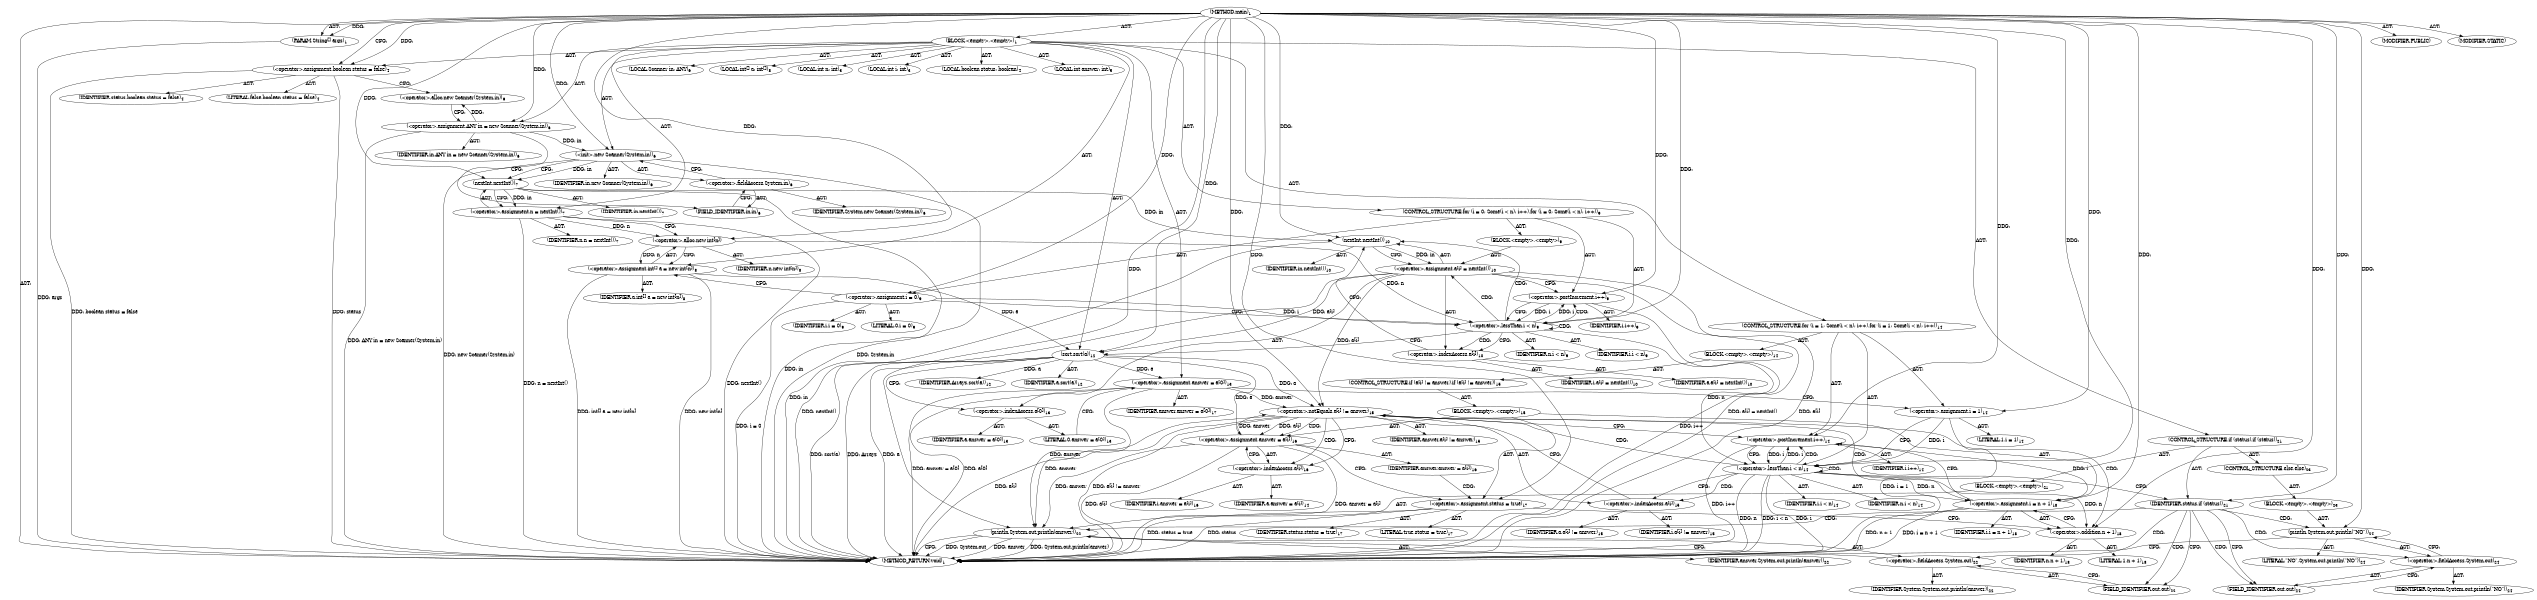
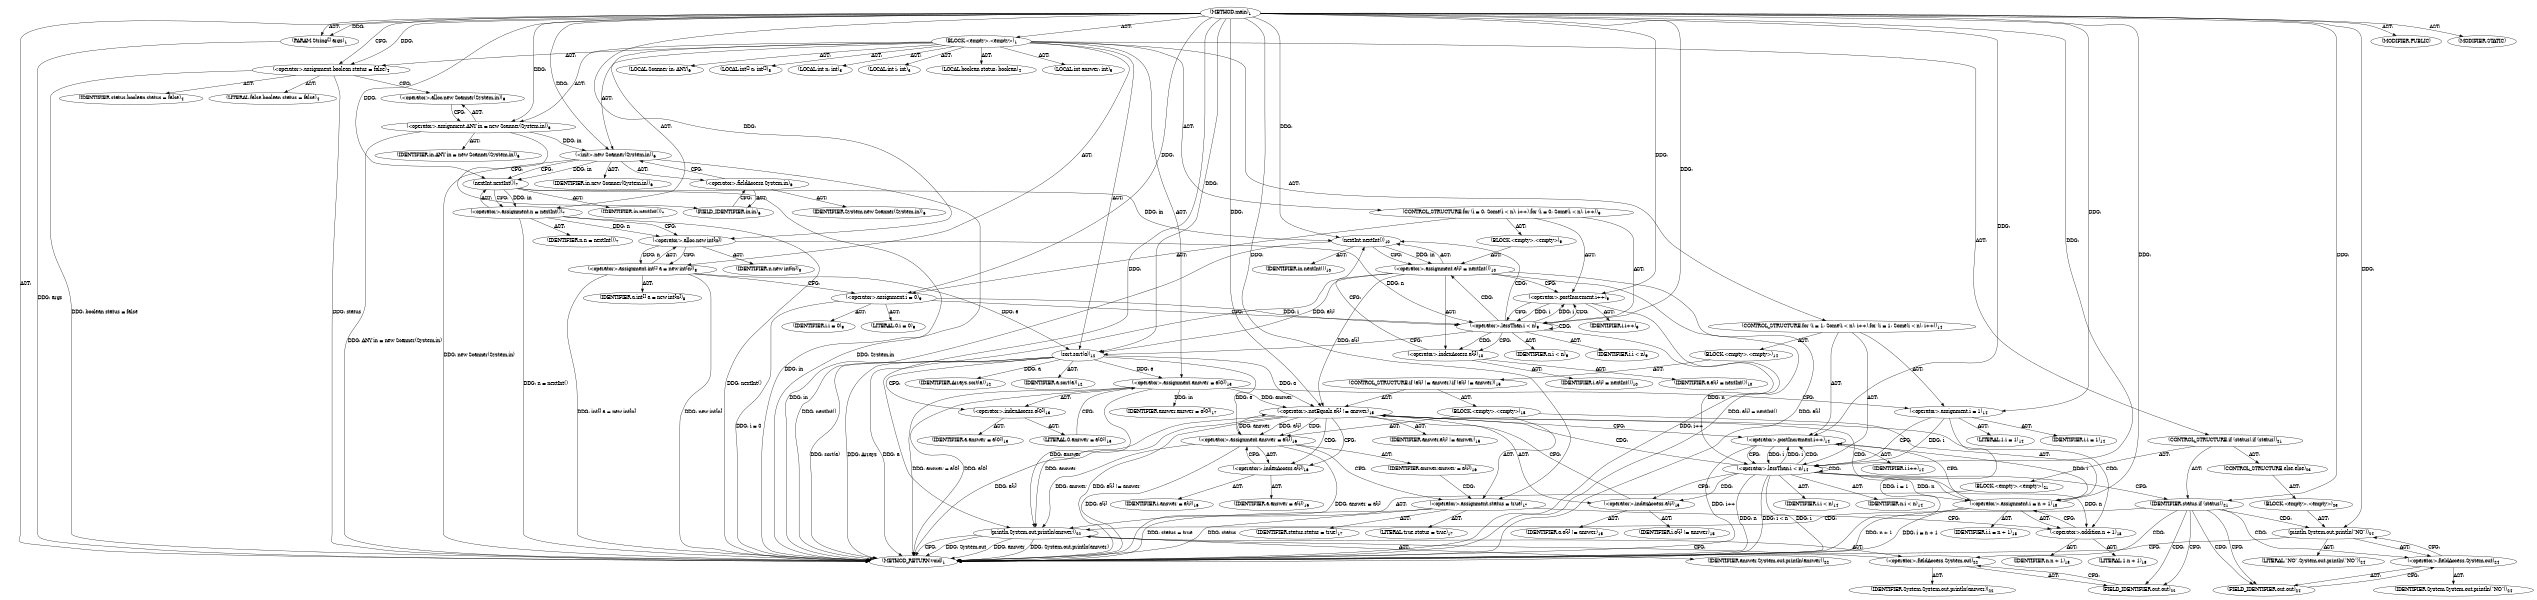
(2148, 25) -> none
(478, 113) -> (478, 113)
(759, 287) -> (773, 282)
(1212, 343) -> (1062, 395)
(1184, 398) -> (1184, 398)
none -> (1377, 398)
none -> (2078, 441)
(1307, 504) -> (1307, 504)
